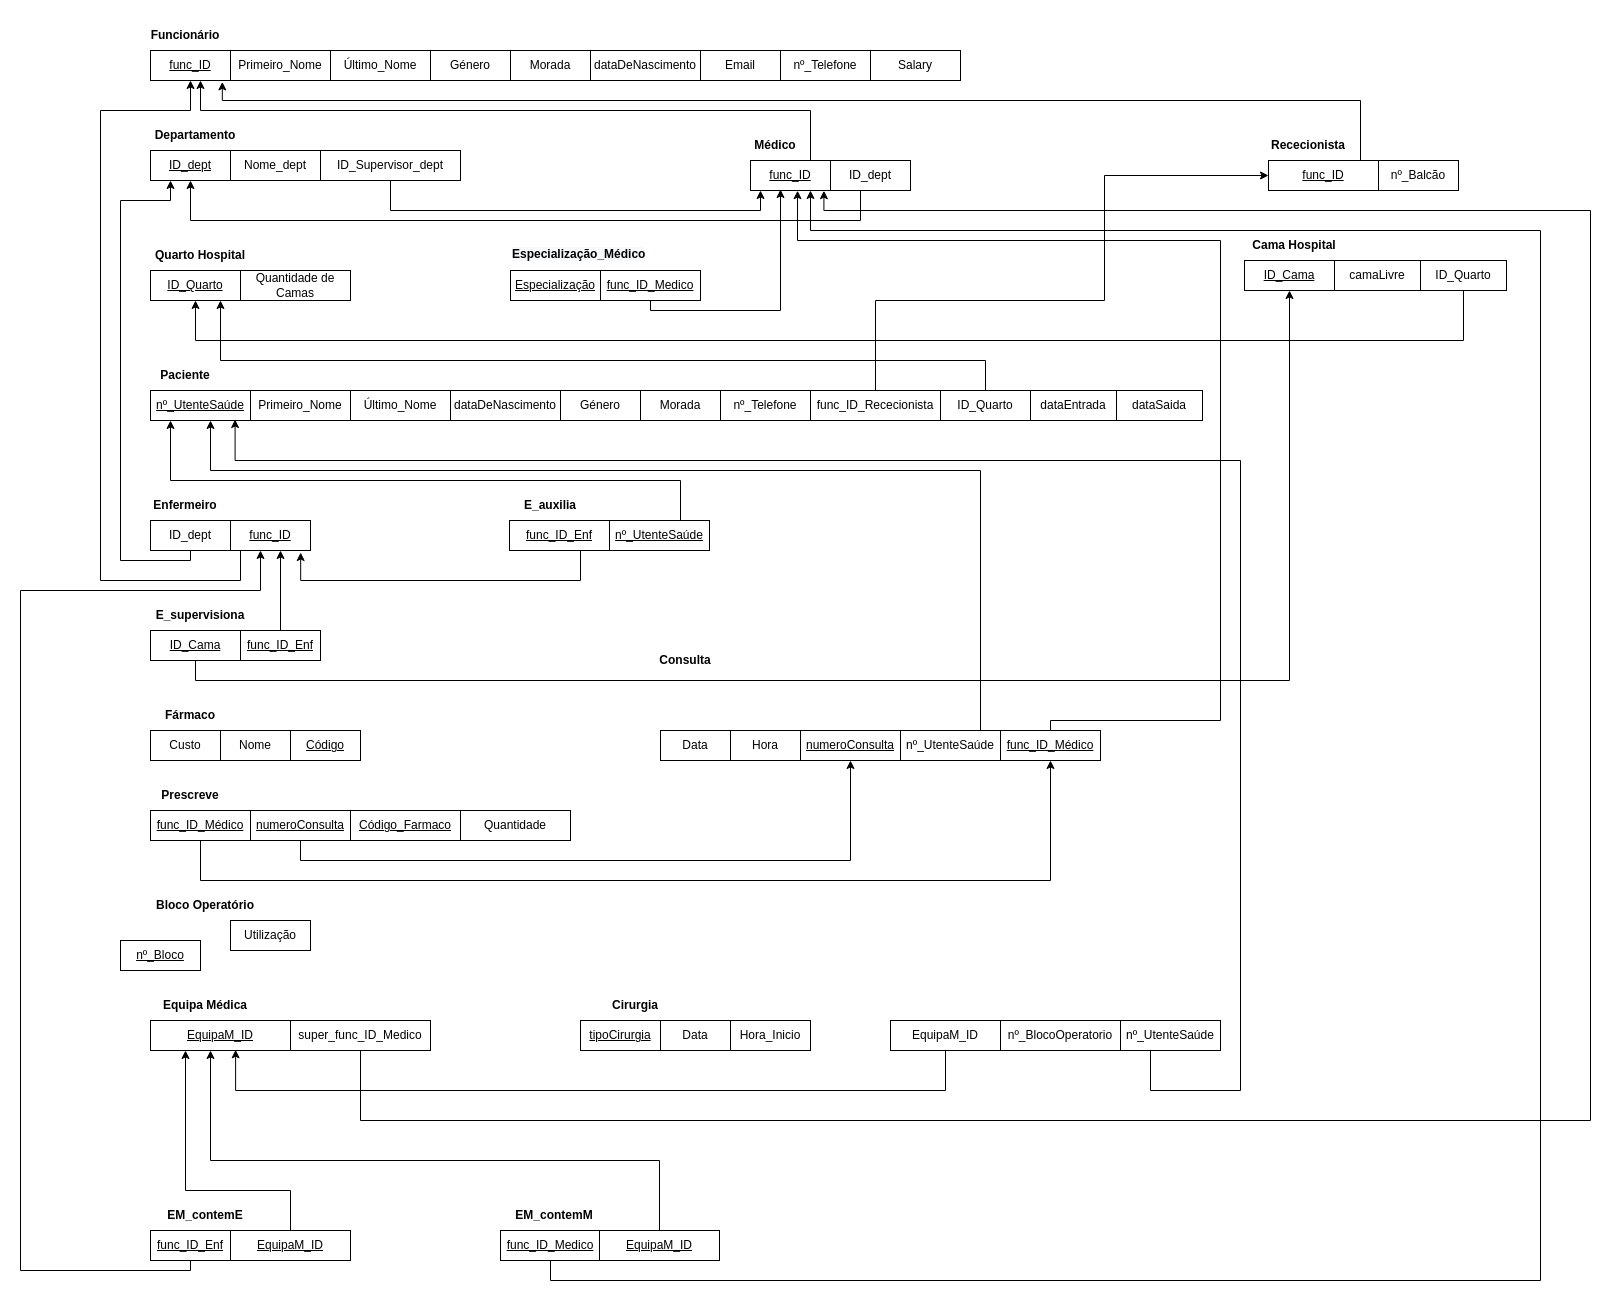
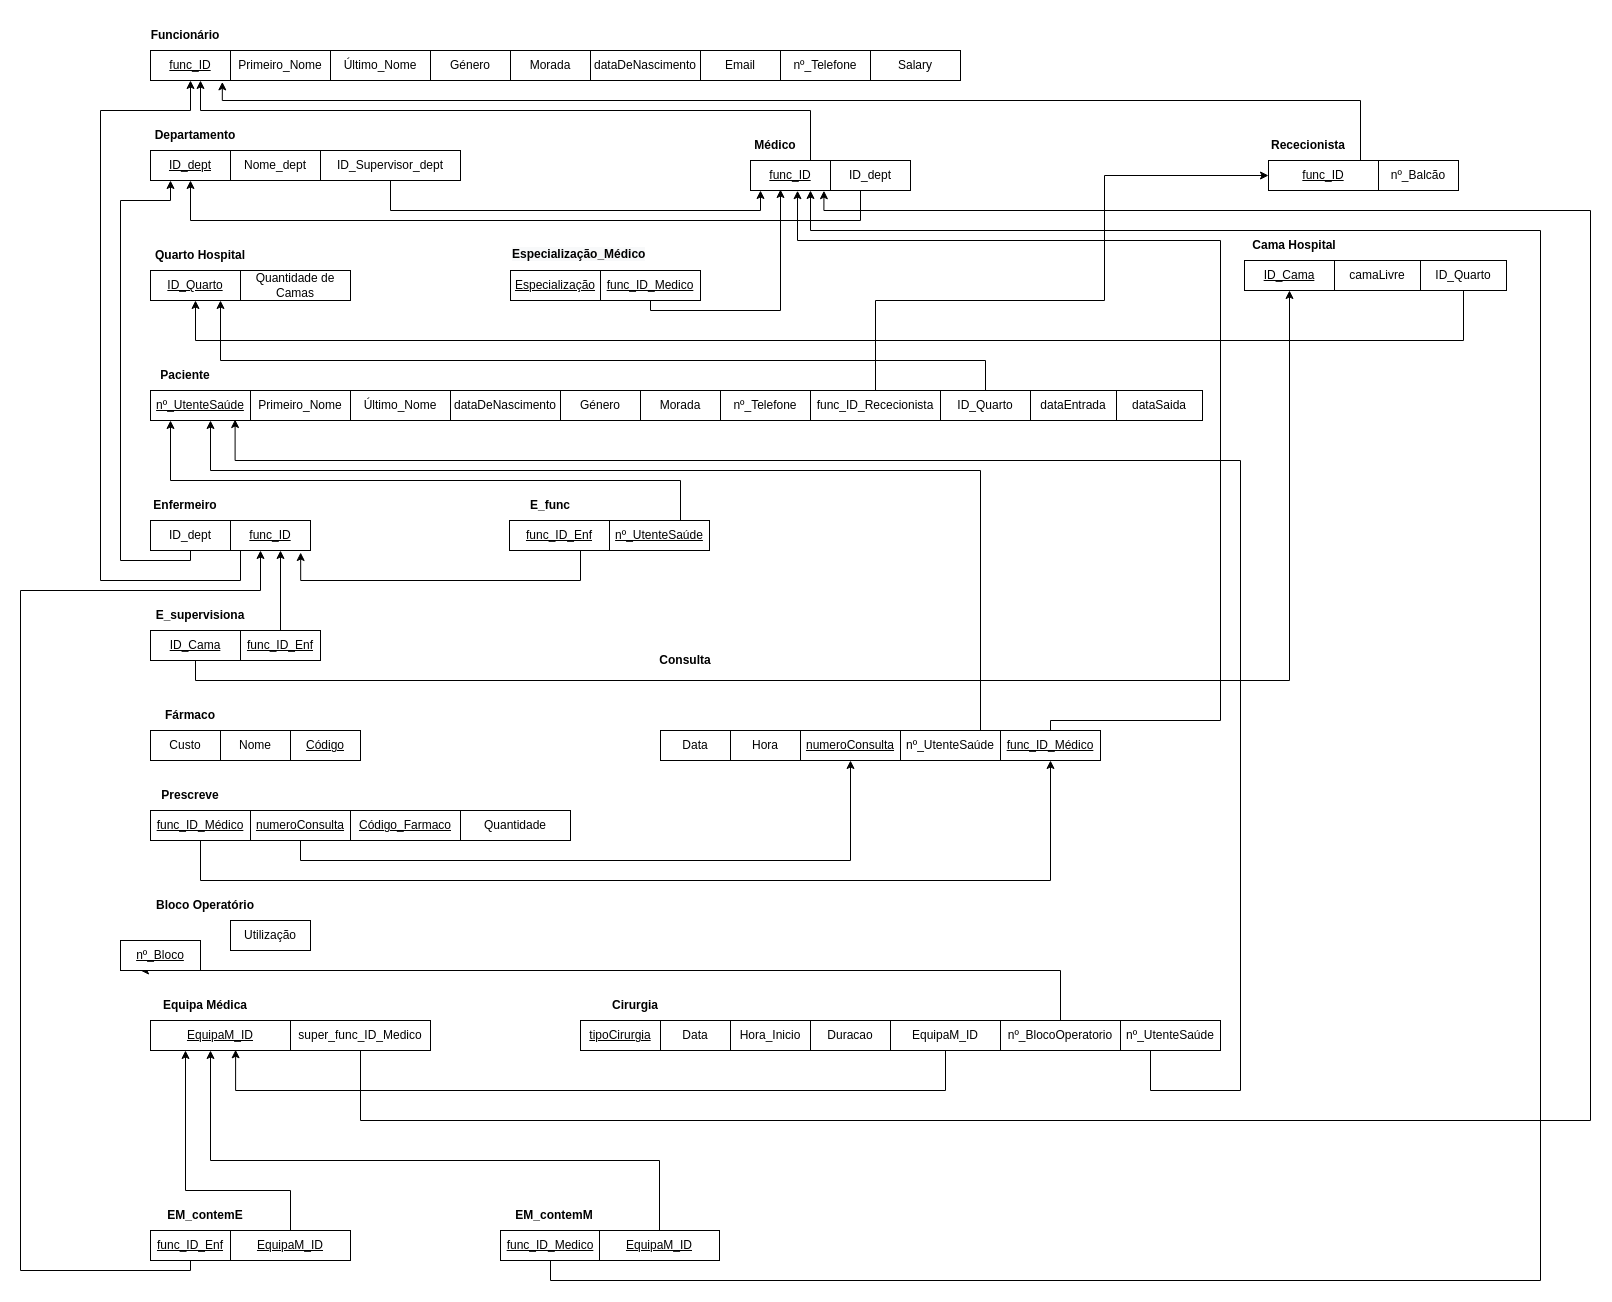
(551, 506) -> (551, 506)
none -> (656, 971)
none -> (851, 1036)
